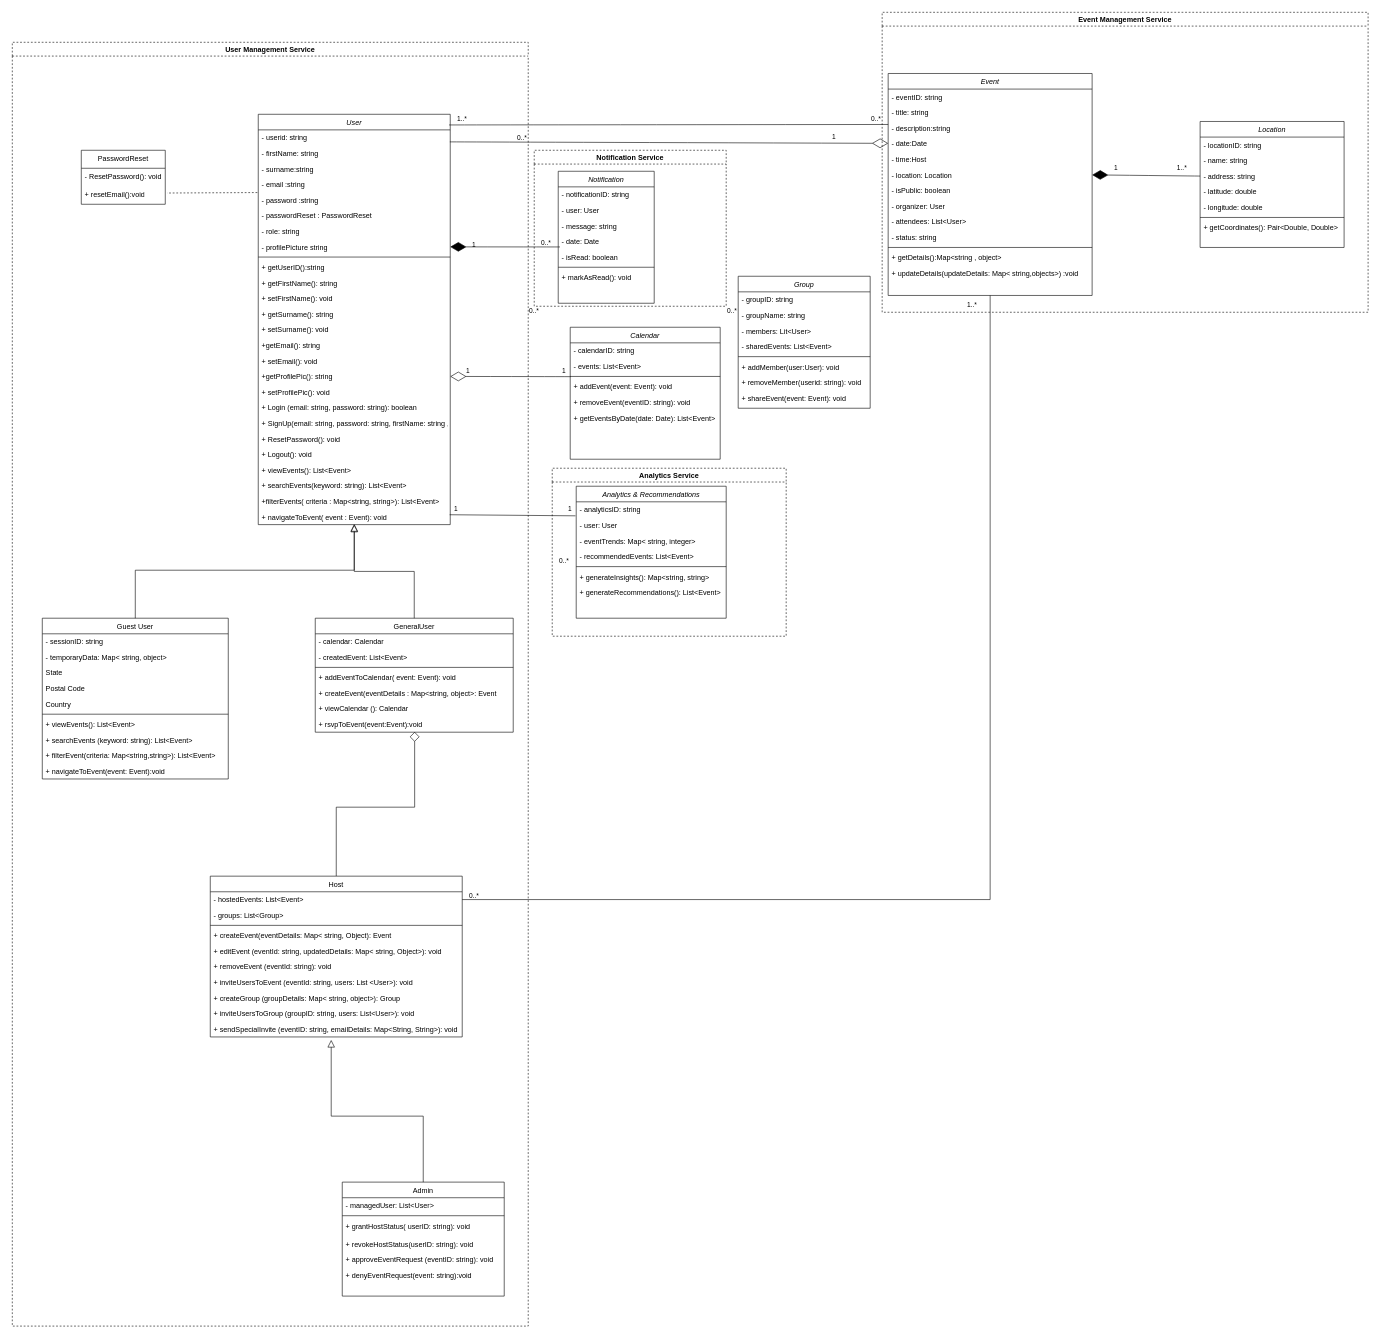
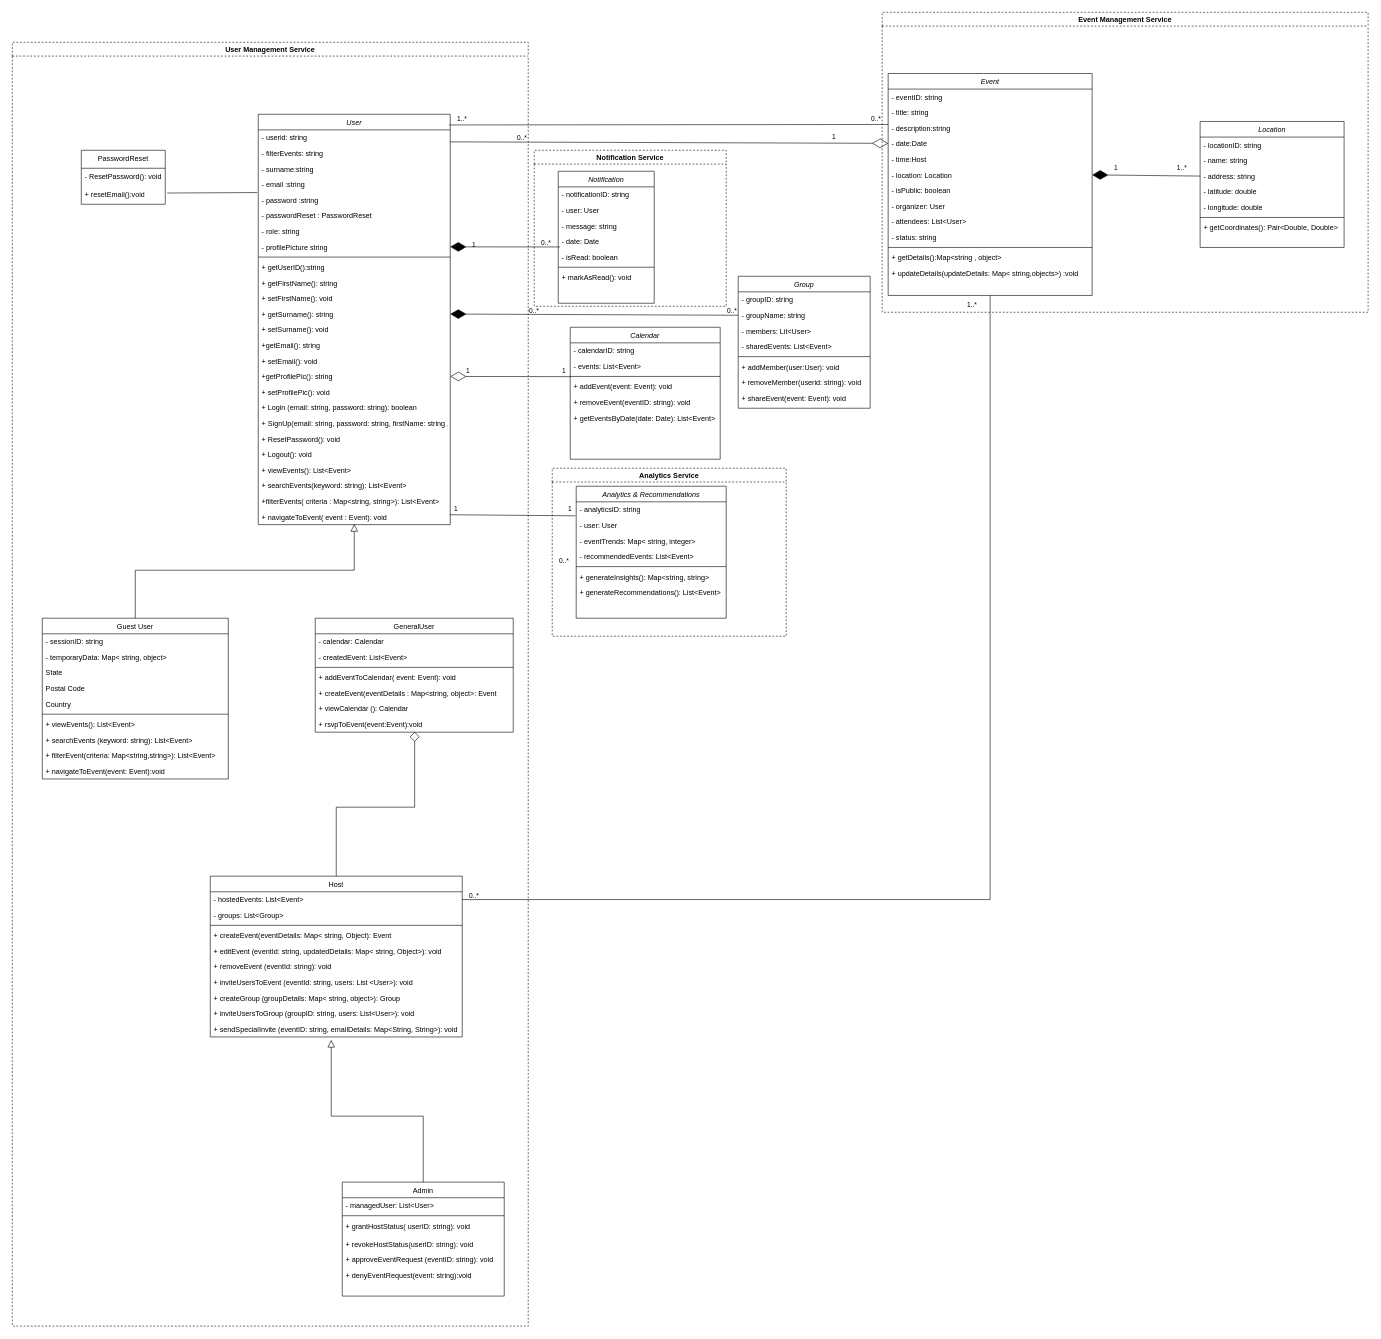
(295, 154) -> (300, 154)
(212, 193) -> (212, 193)
none -> (559, 315)
(407, 572) -> none
